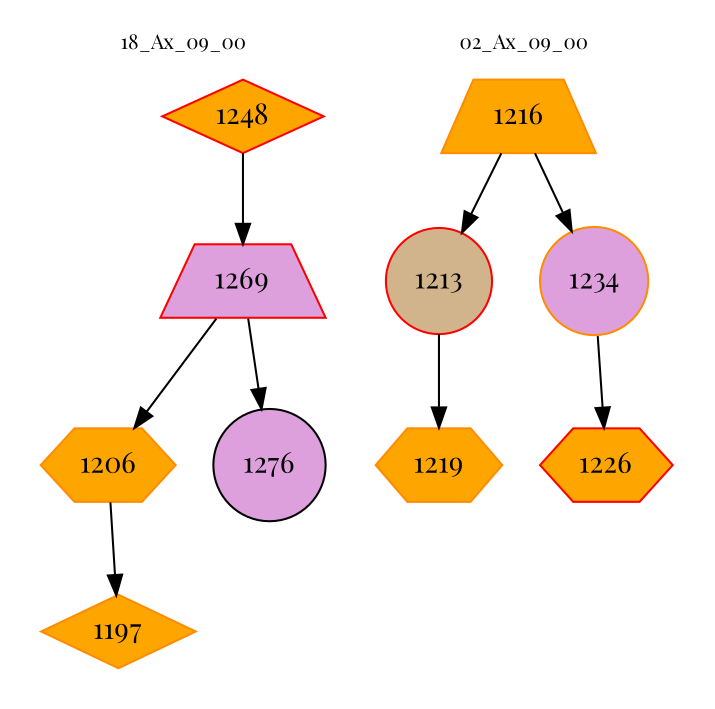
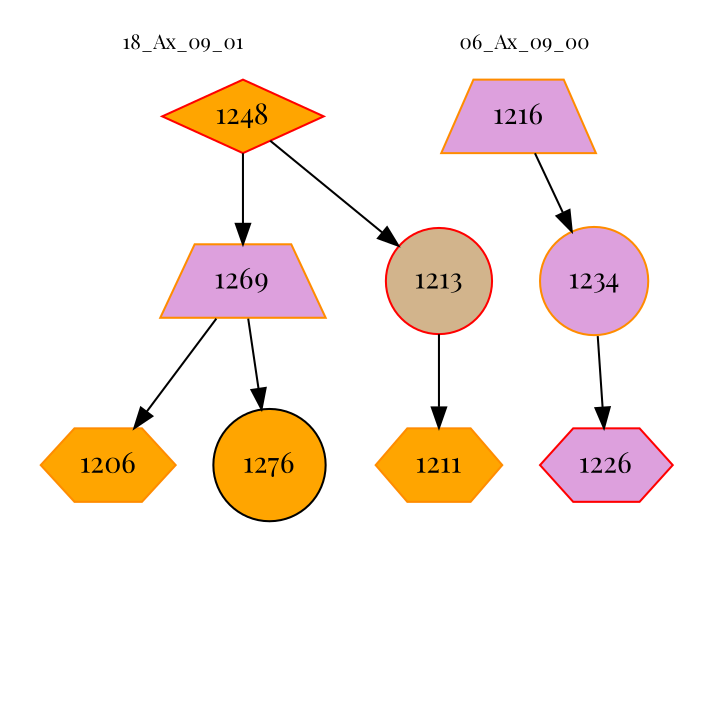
(184, 44) -> (184, 44)
(525, 44) -> (525, 44)
(519, 116) -> (519, 116)
(486, 184) -> (326, 187)
(243, 281) -> (243, 281)
(270, 465) -> (270, 465)
(439, 465) -> (439, 465)
(606, 465) -> (606, 465)
(118, 631) -> none
